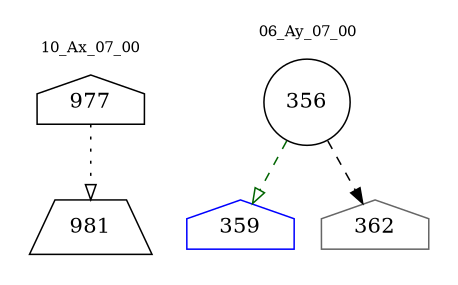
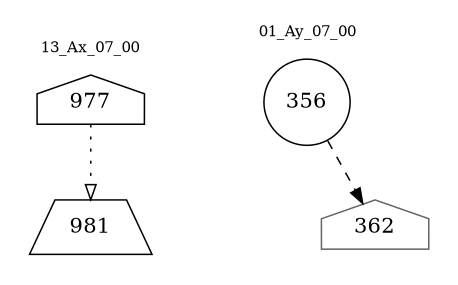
(308, 33) -> (308, 33)
(91, 49) -> (91, 49)
(240, 227) -> none
